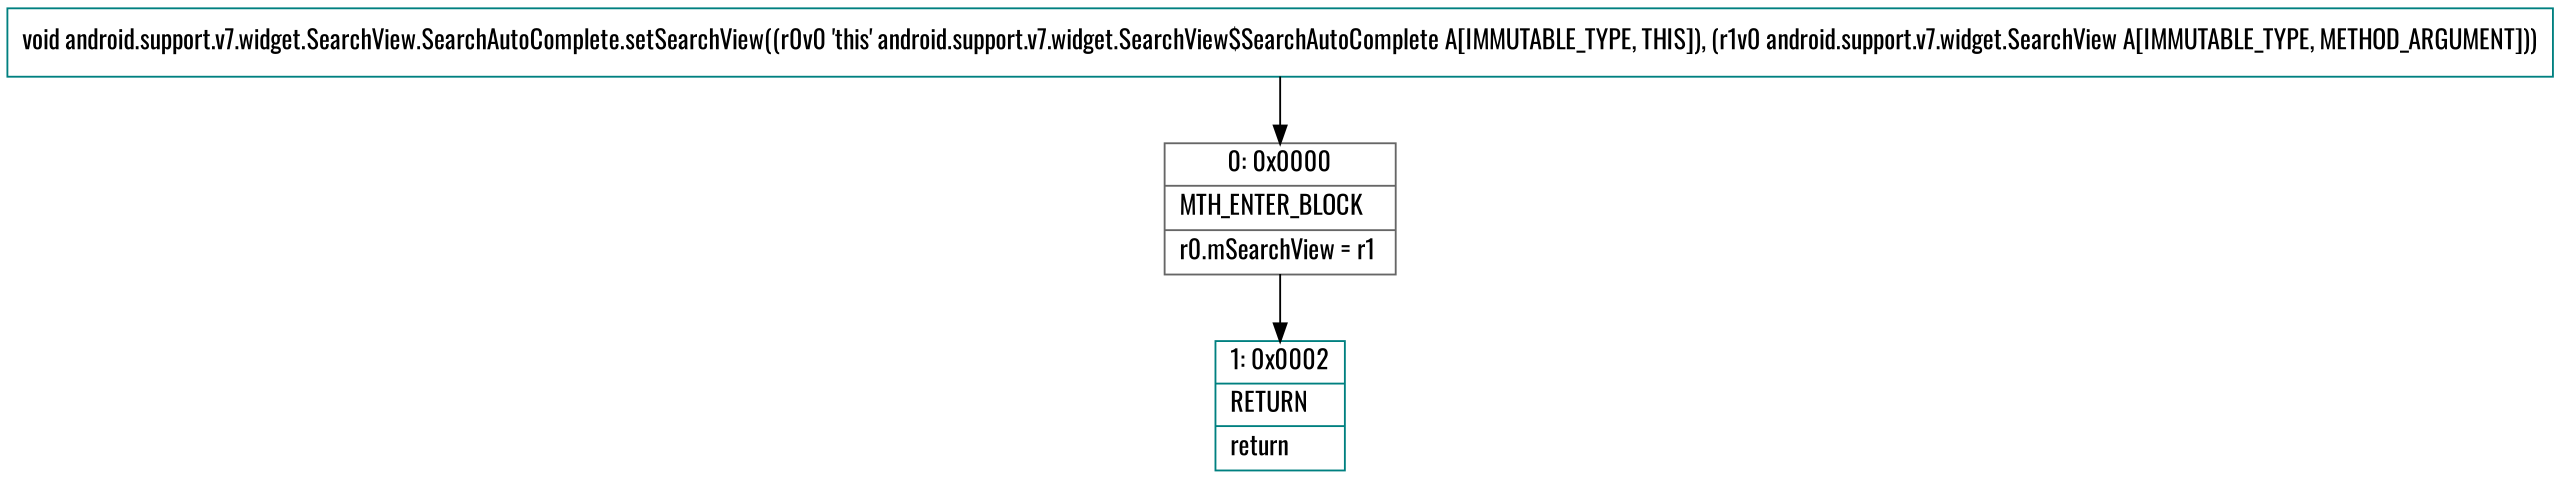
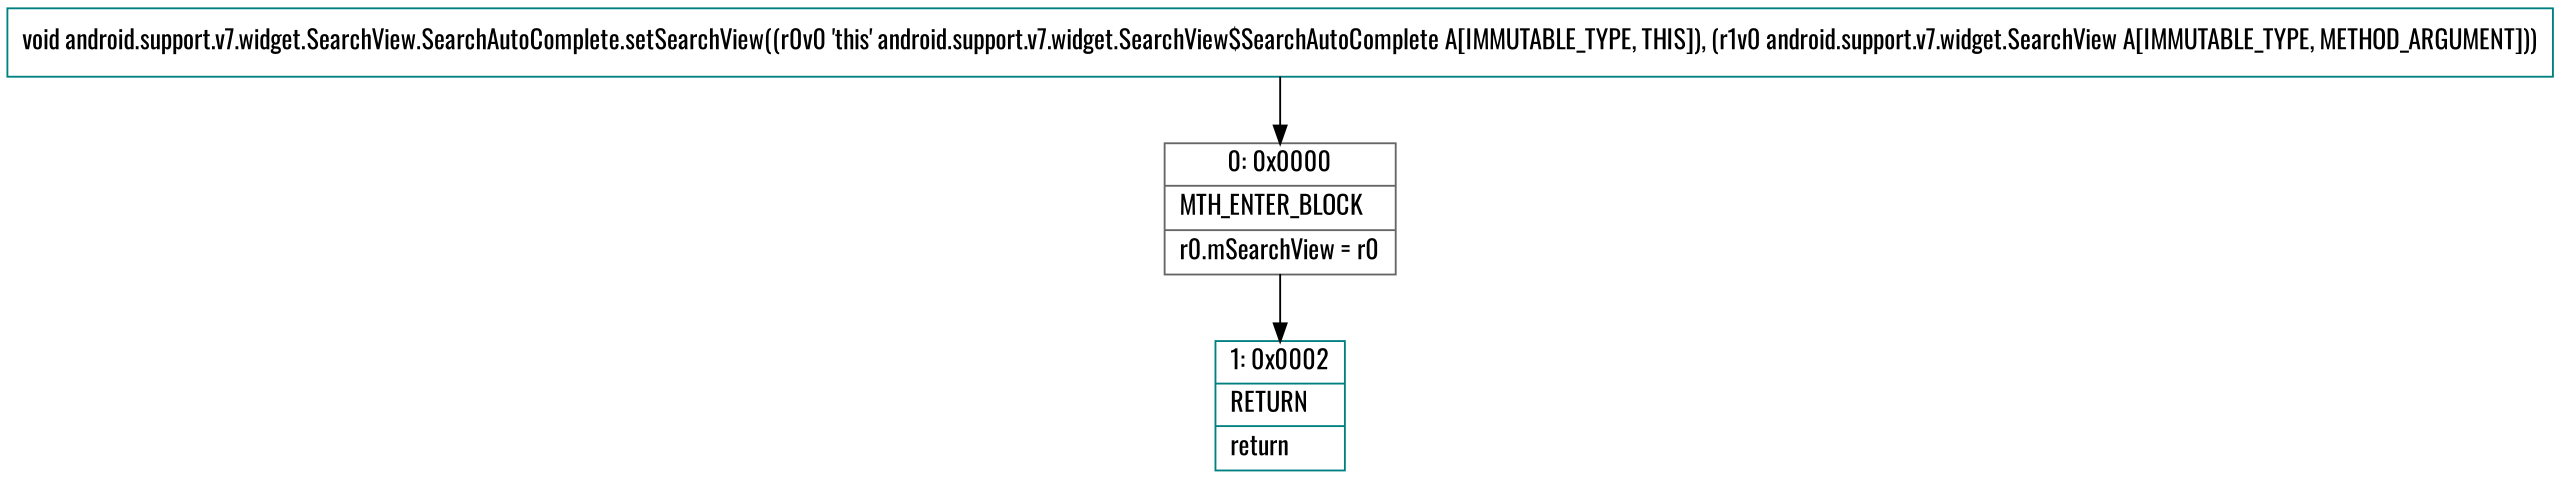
(1277, 251) -> (1280, 251)
